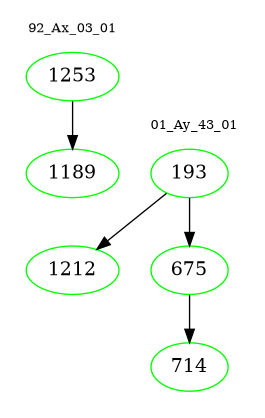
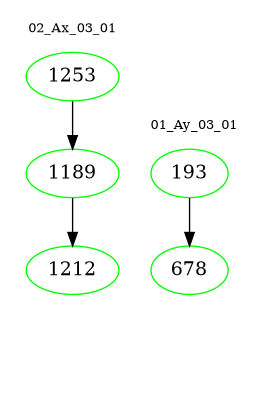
(73, 29) -> (73, 29)
(194, 126) -> (194, 126)
(149, 208) -> (73, 215)
(190, 270) -> (190, 270)
(190, 367) -> none
